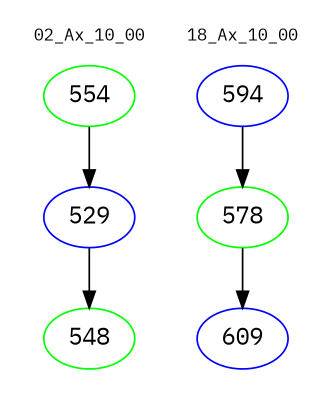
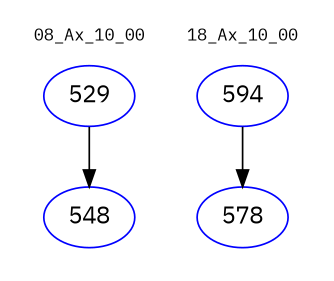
(90, 36) -> (90, 36)
(89, 96) -> none
(243, 217) -> (243, 217)
(89, 339) -> (89, 217)
(243, 339) -> none
